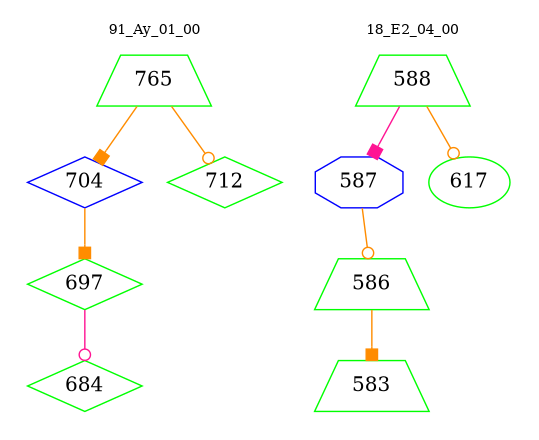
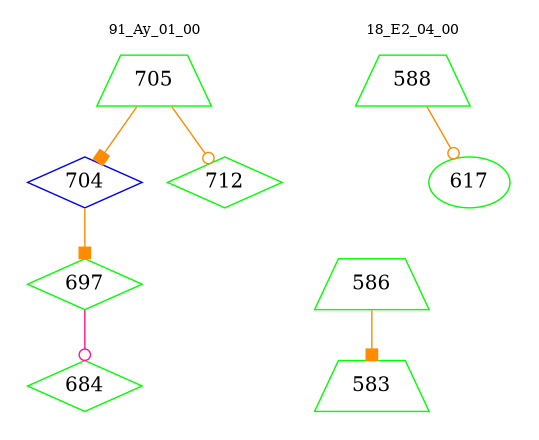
(154, 81) -> (154, 81)
(359, 182) -> none
